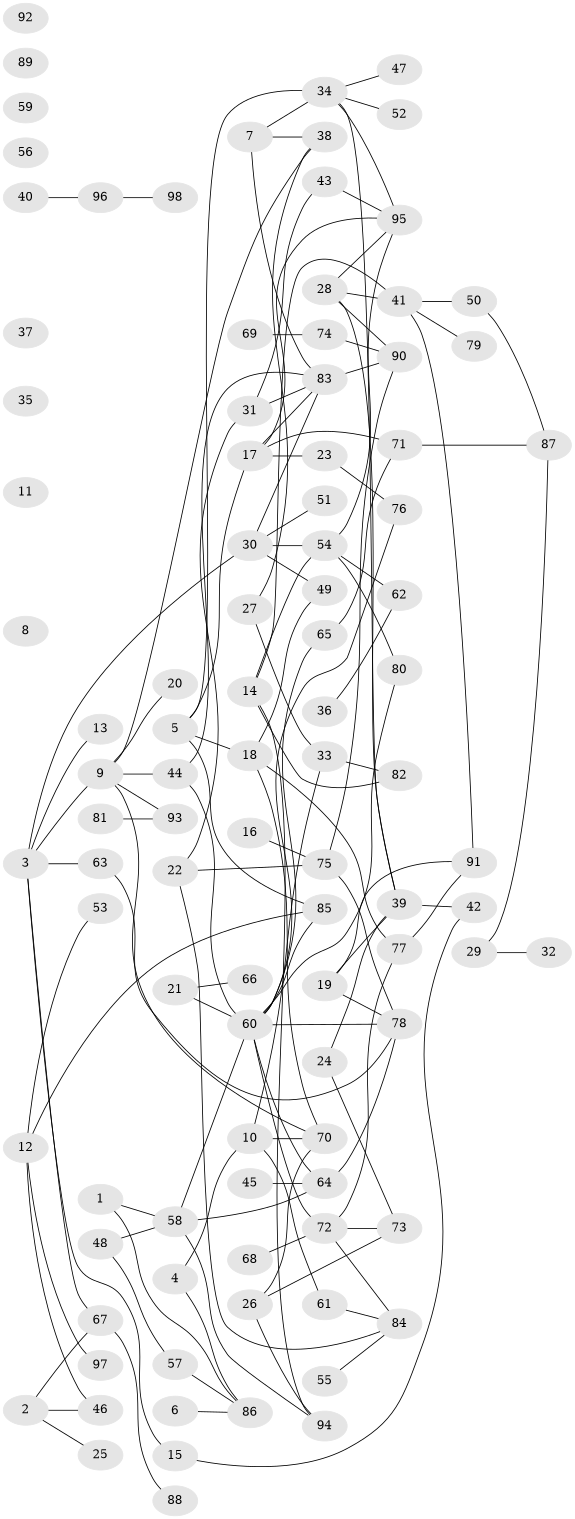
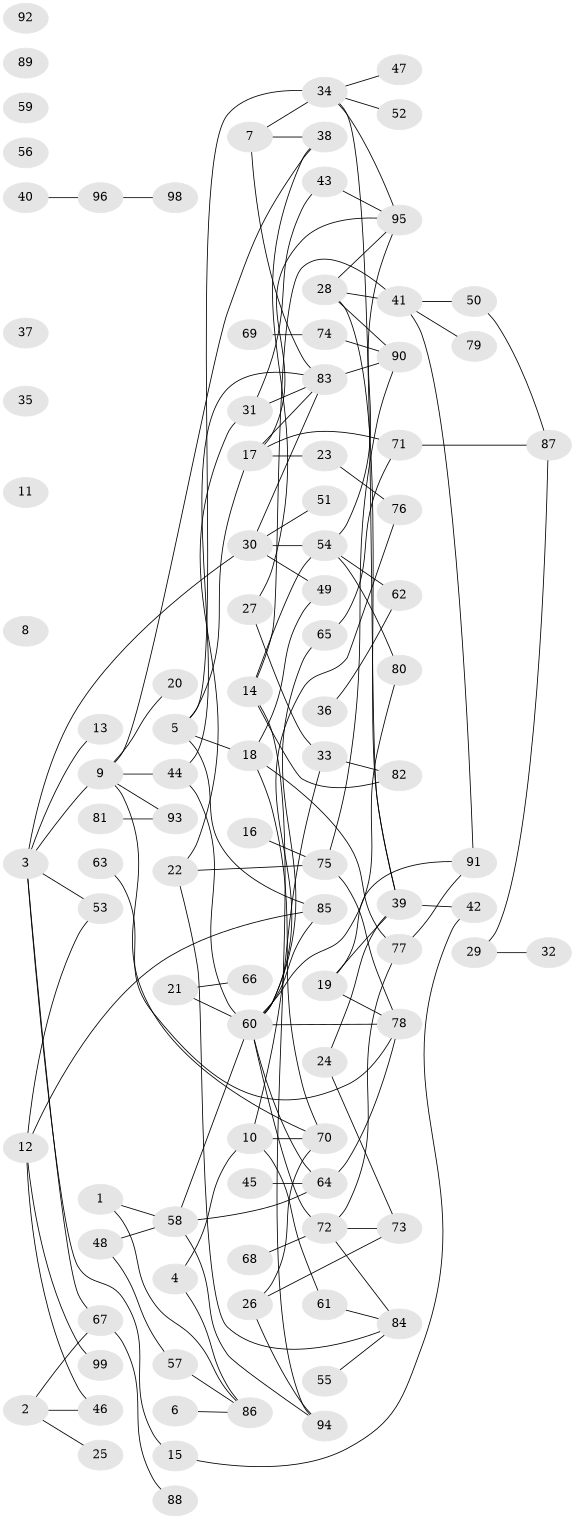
(63, 864) -> (63, 886)
(100, 1365) -> (100, 1365)
